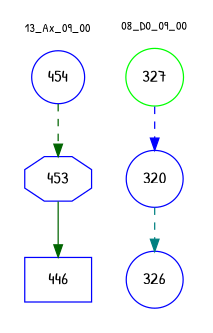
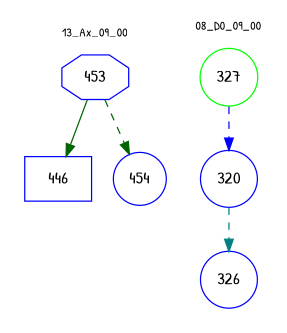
(58, 124) -> (115, 121)
